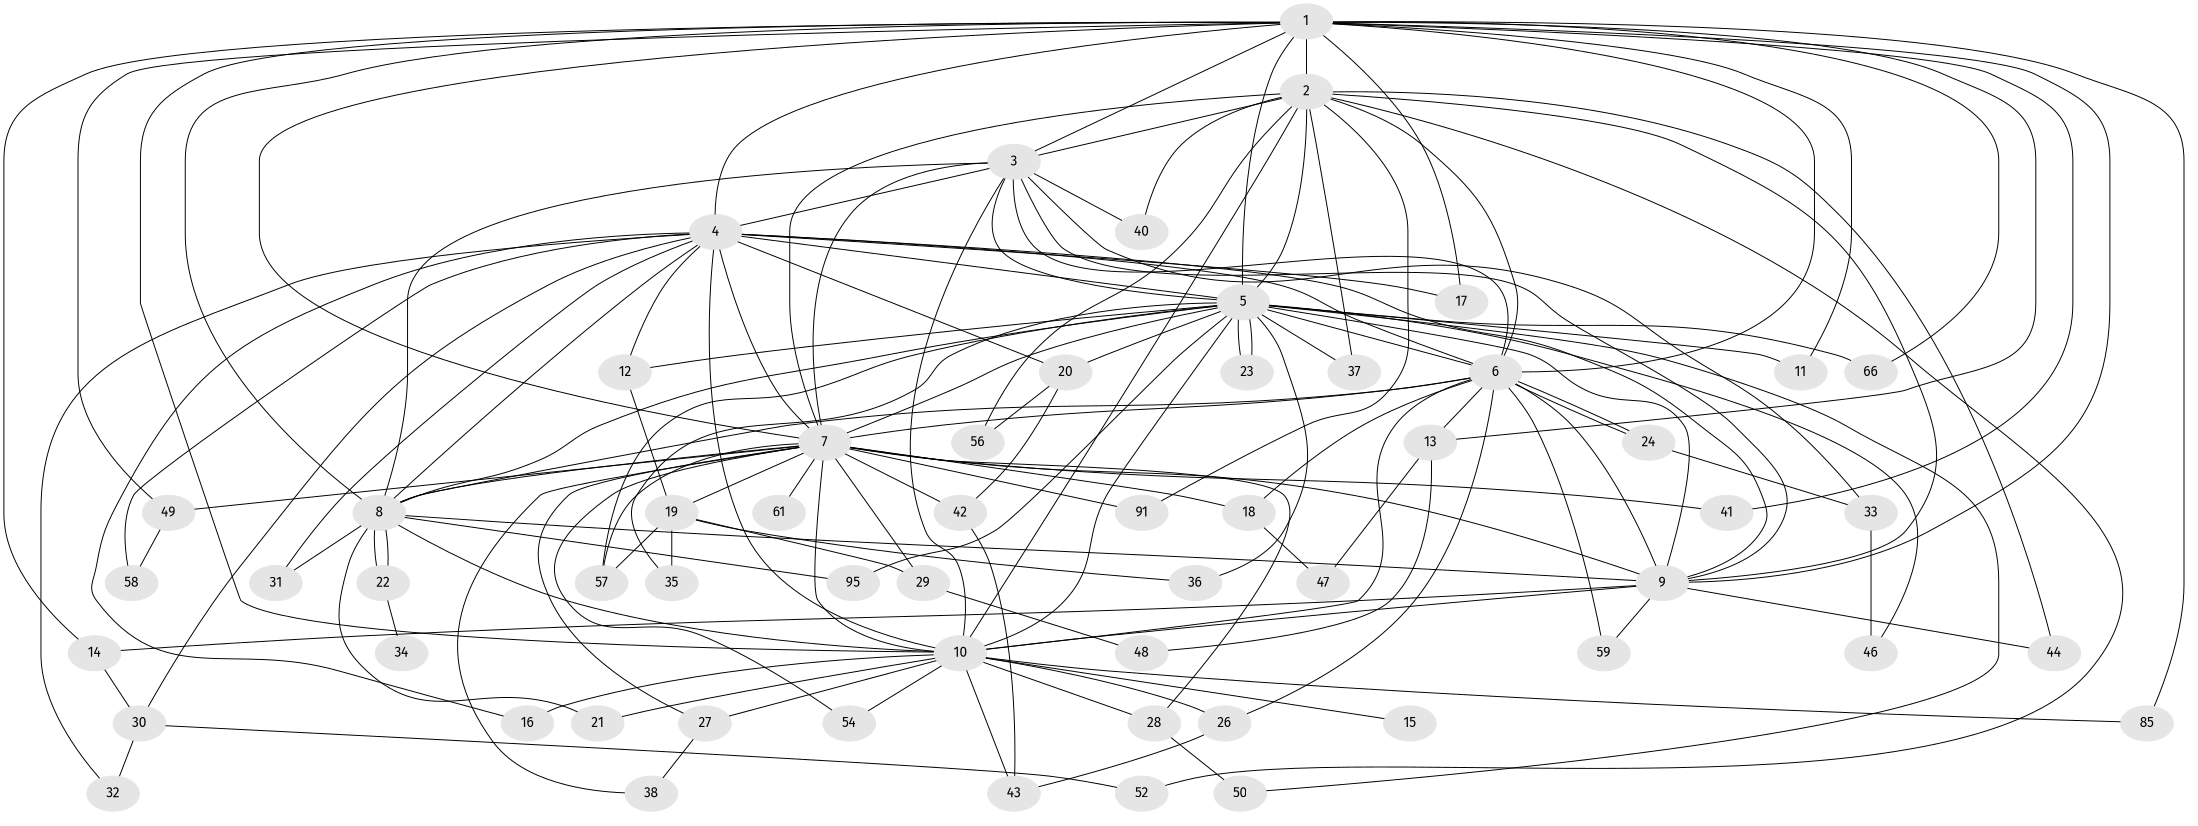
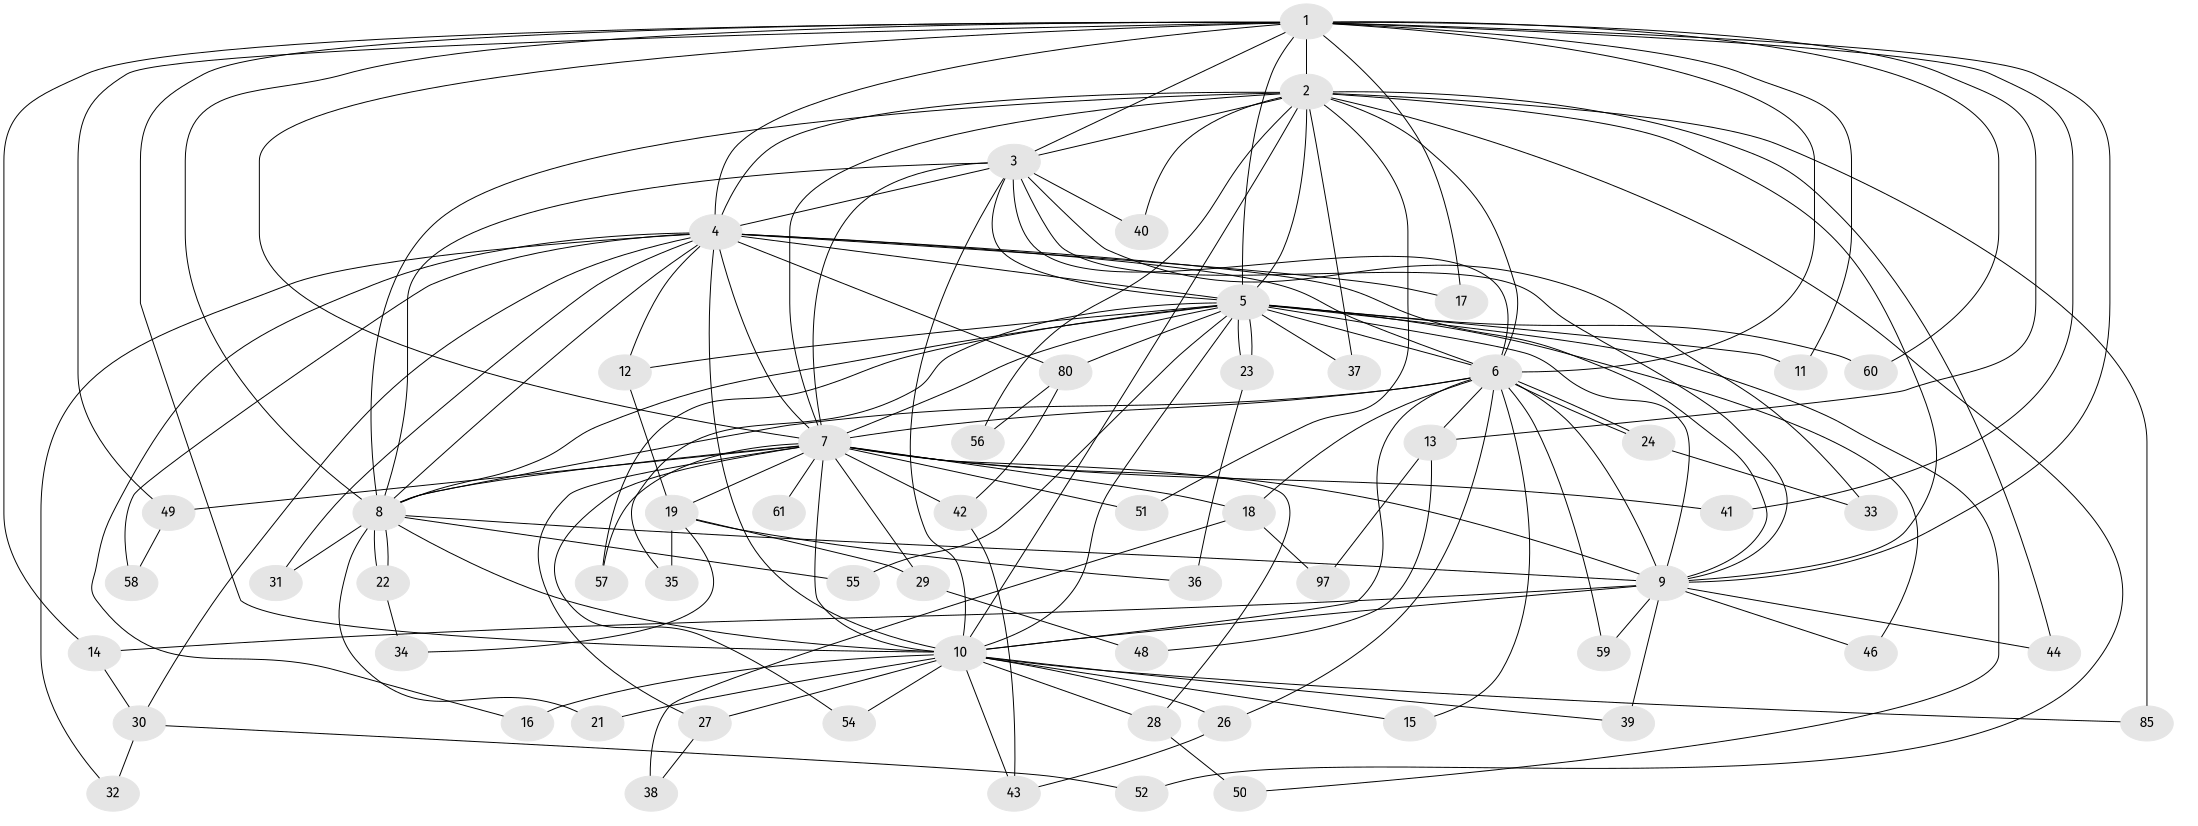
(2054, 68) -> (1916, 211)
none -> (980, 103)
none -> (706, 137)
(1066, 372) -> (1066, 372)
(1871, 372) -> (1871, 372)
(1307, 453) -> (1216, 486)
(1142, 513) -> (1142, 513)
(628, 556) -> (612, 636)
(488, 557) -> (894, 624)
none -> (1529, 563)
(853, 583) -> (853, 583)
(1323, 583) -> (1323, 583)
(1871, 583) -> (1767, 618)
none -> (1628, 723)
